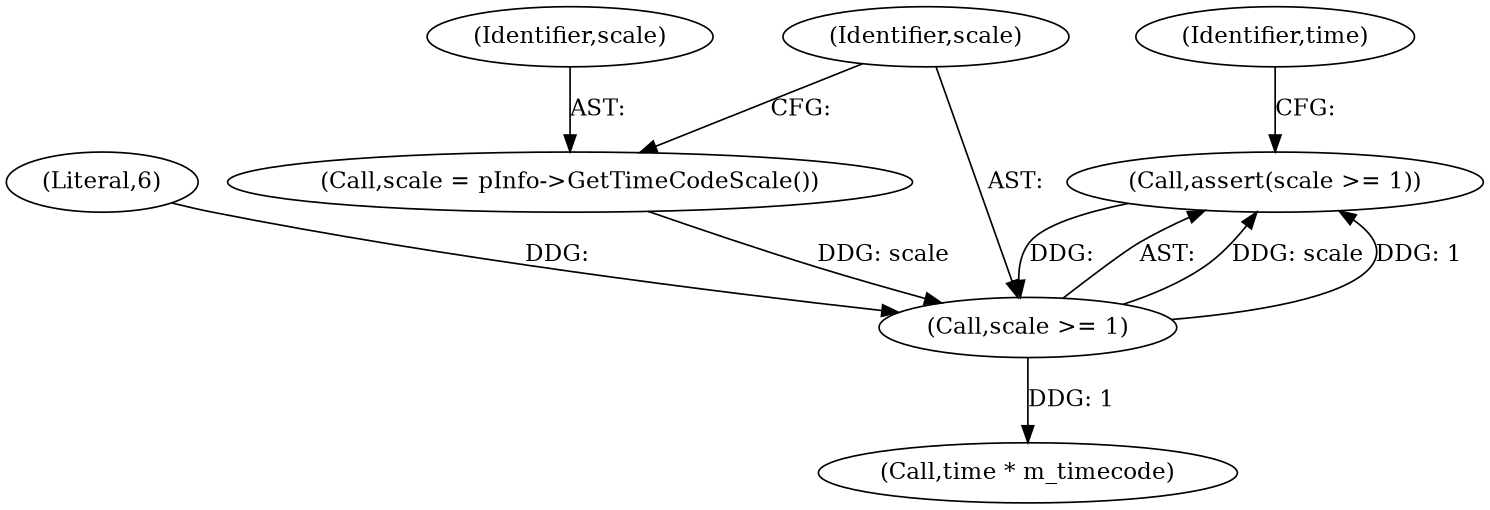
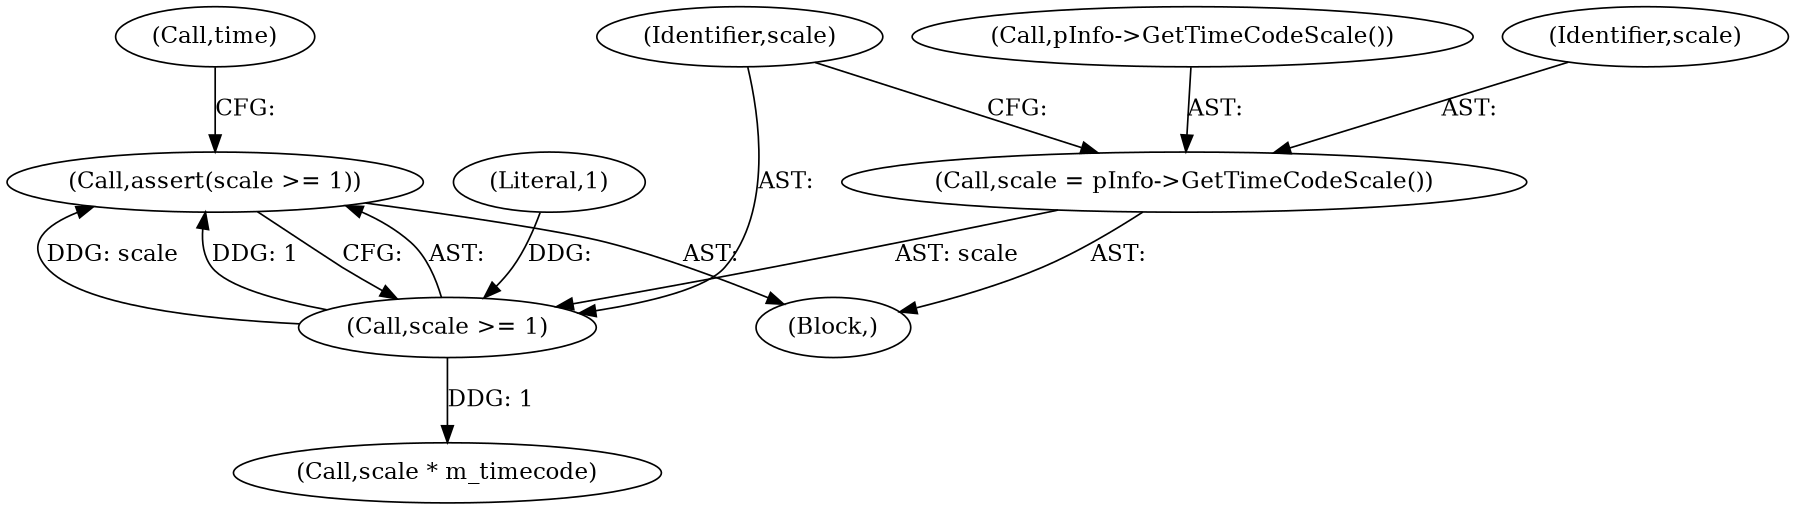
none -> (1193, 37)
(1275, 37) -> (215, 37)
(102, 182) -> (549, 182)
(883, 255) -> (957, 255)
(1065, 255) -> (376, 255)
none -> (833, 327)
(1028, 473) -> (447, 473)
